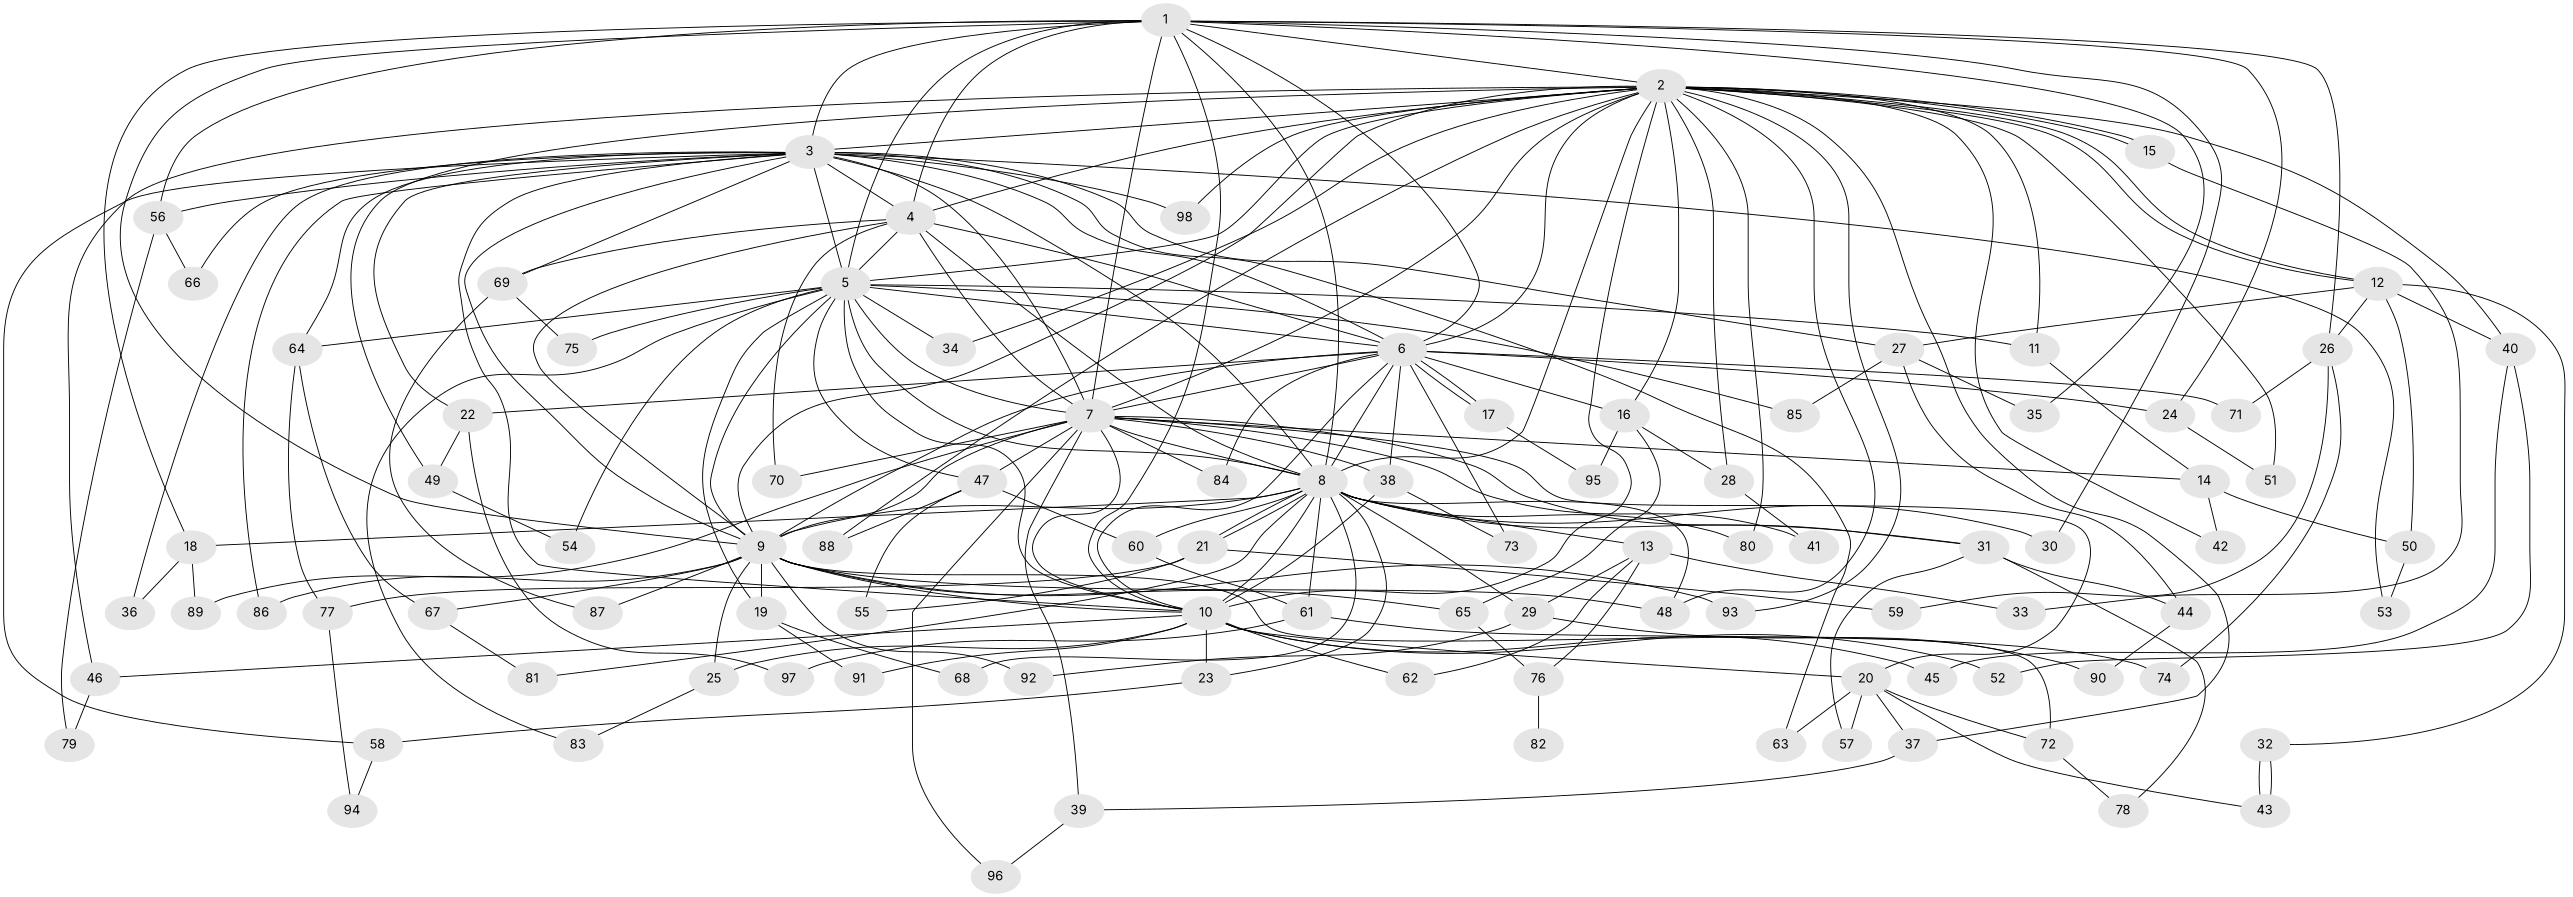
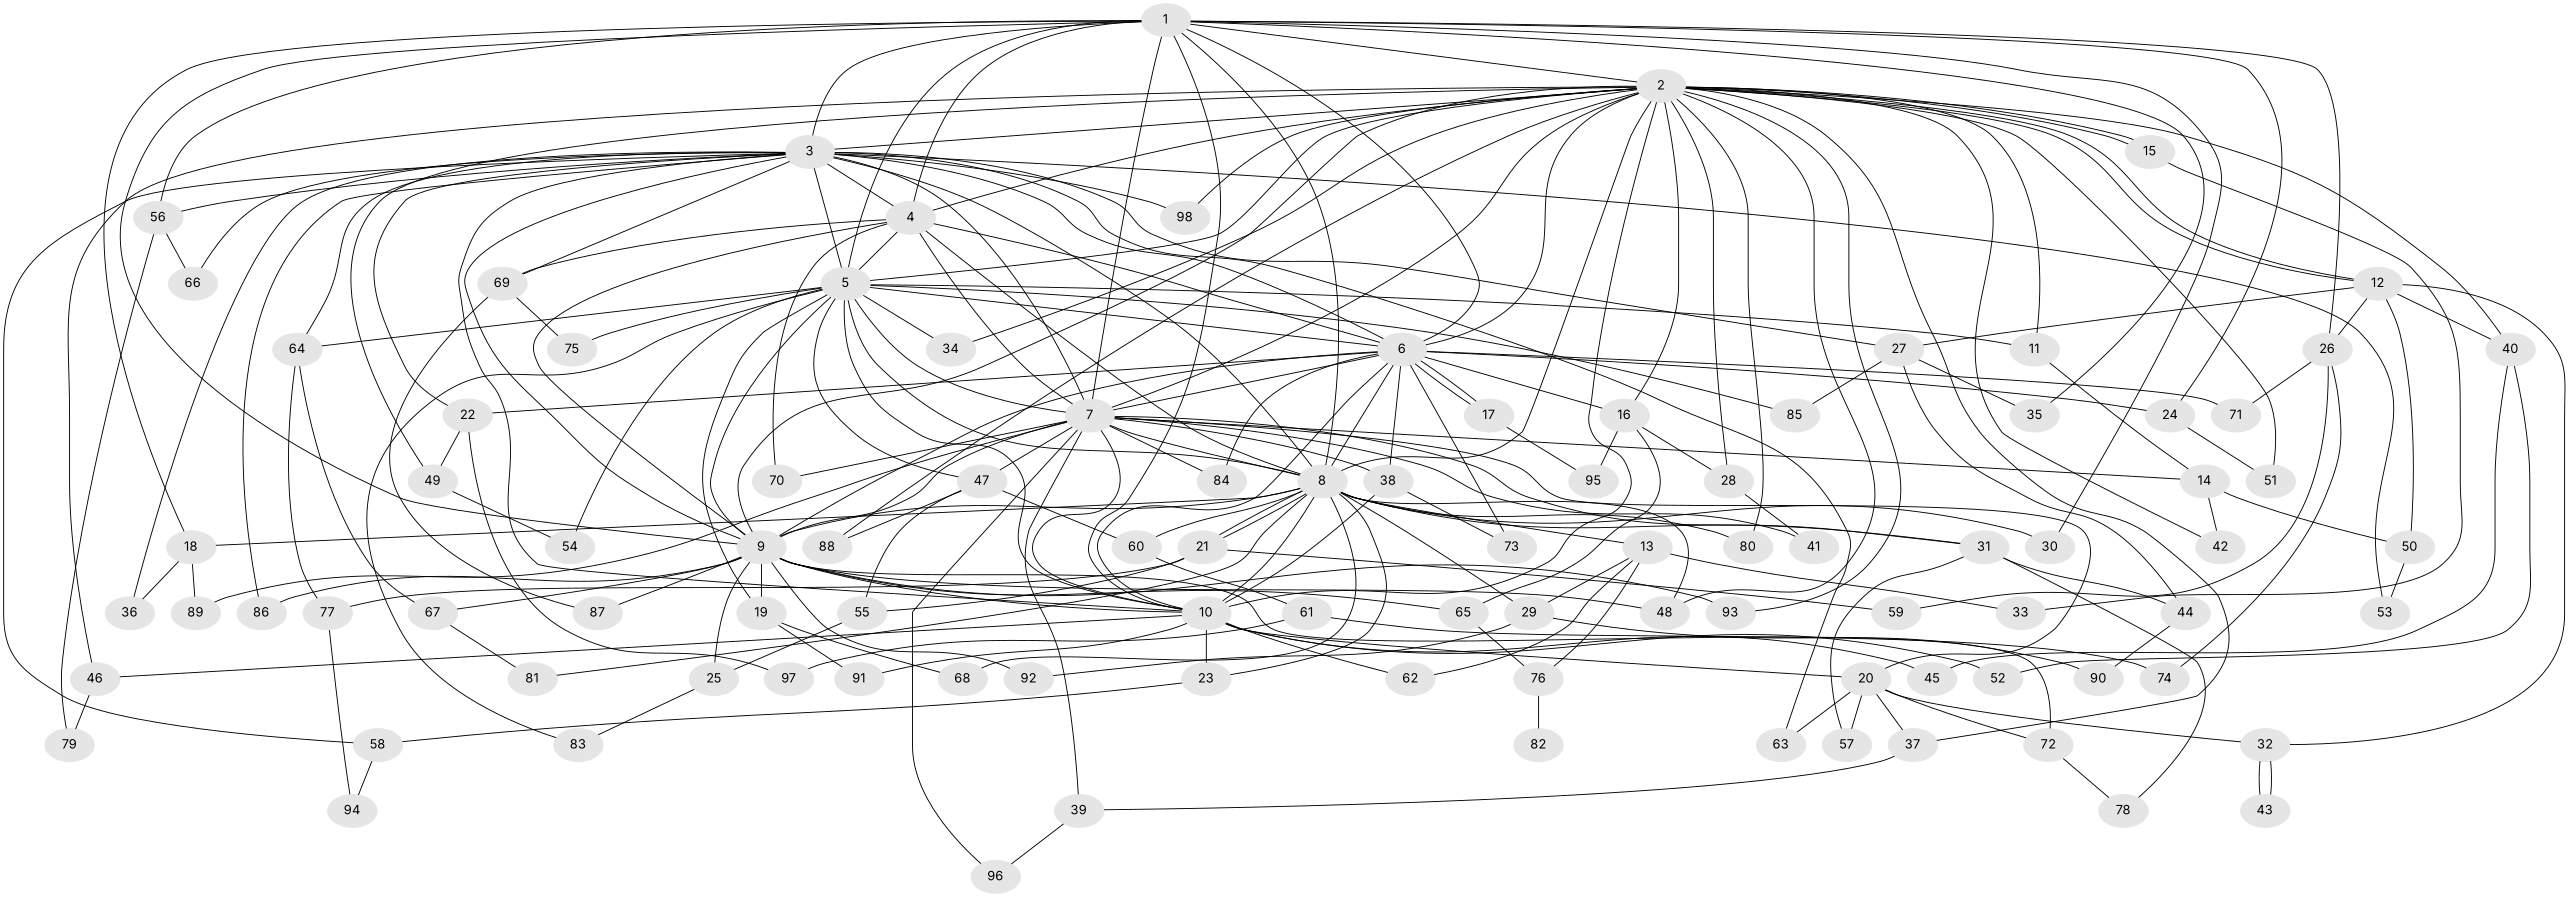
(1316, 537) -> none
(972, 648) -> (772, 653)
(2055, 772) -> (2080, 725)
